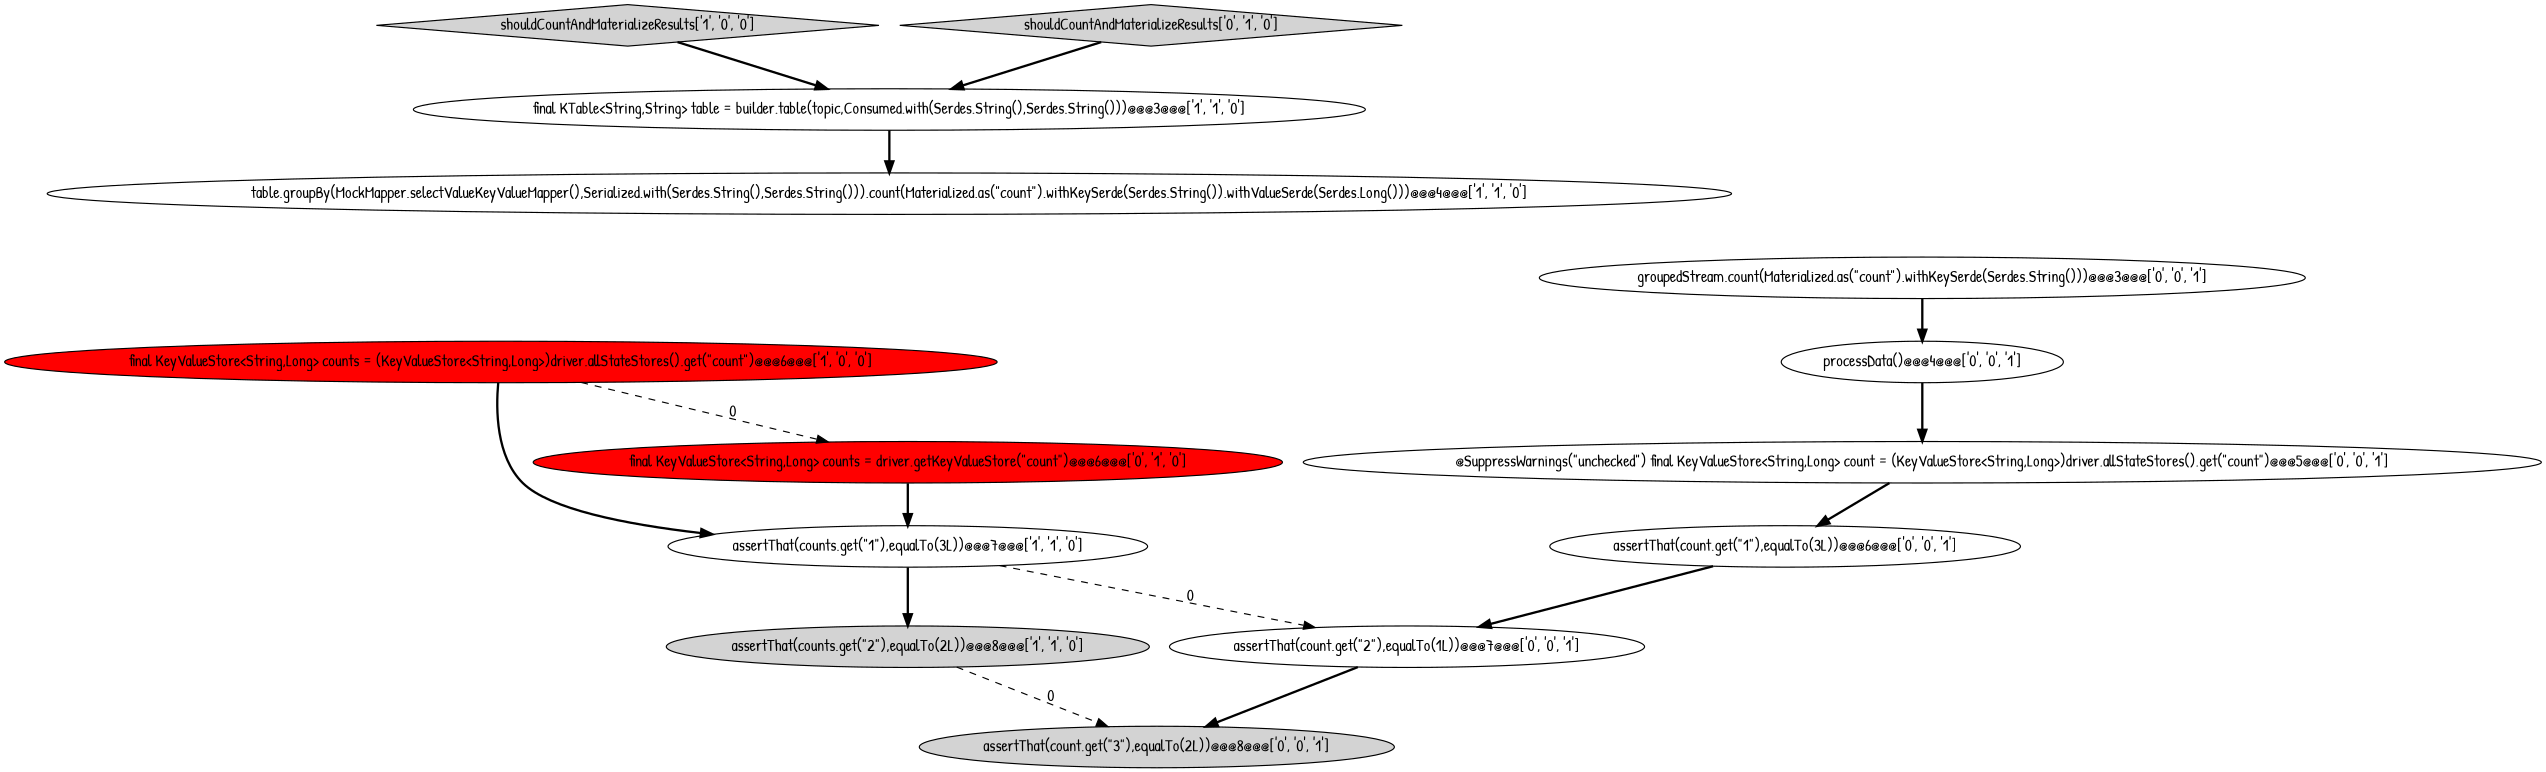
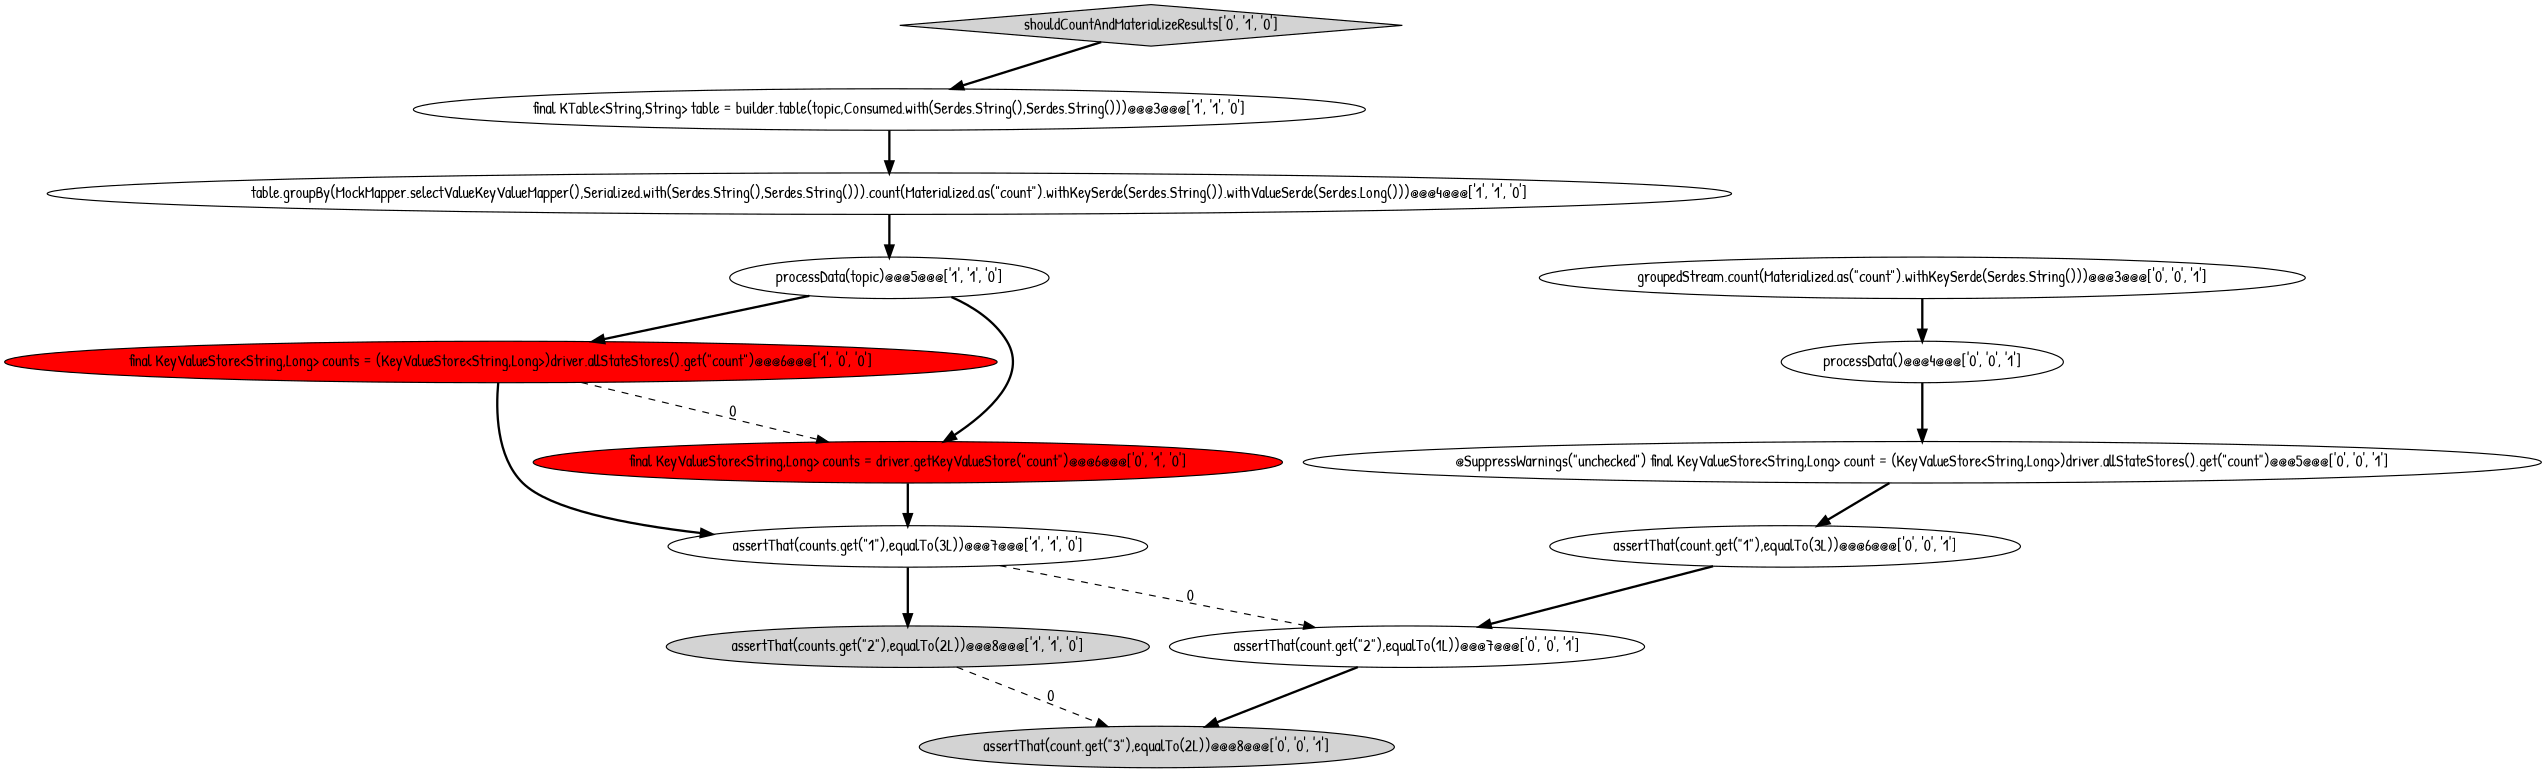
(628, 25) -> none
none -> (889, 278)
